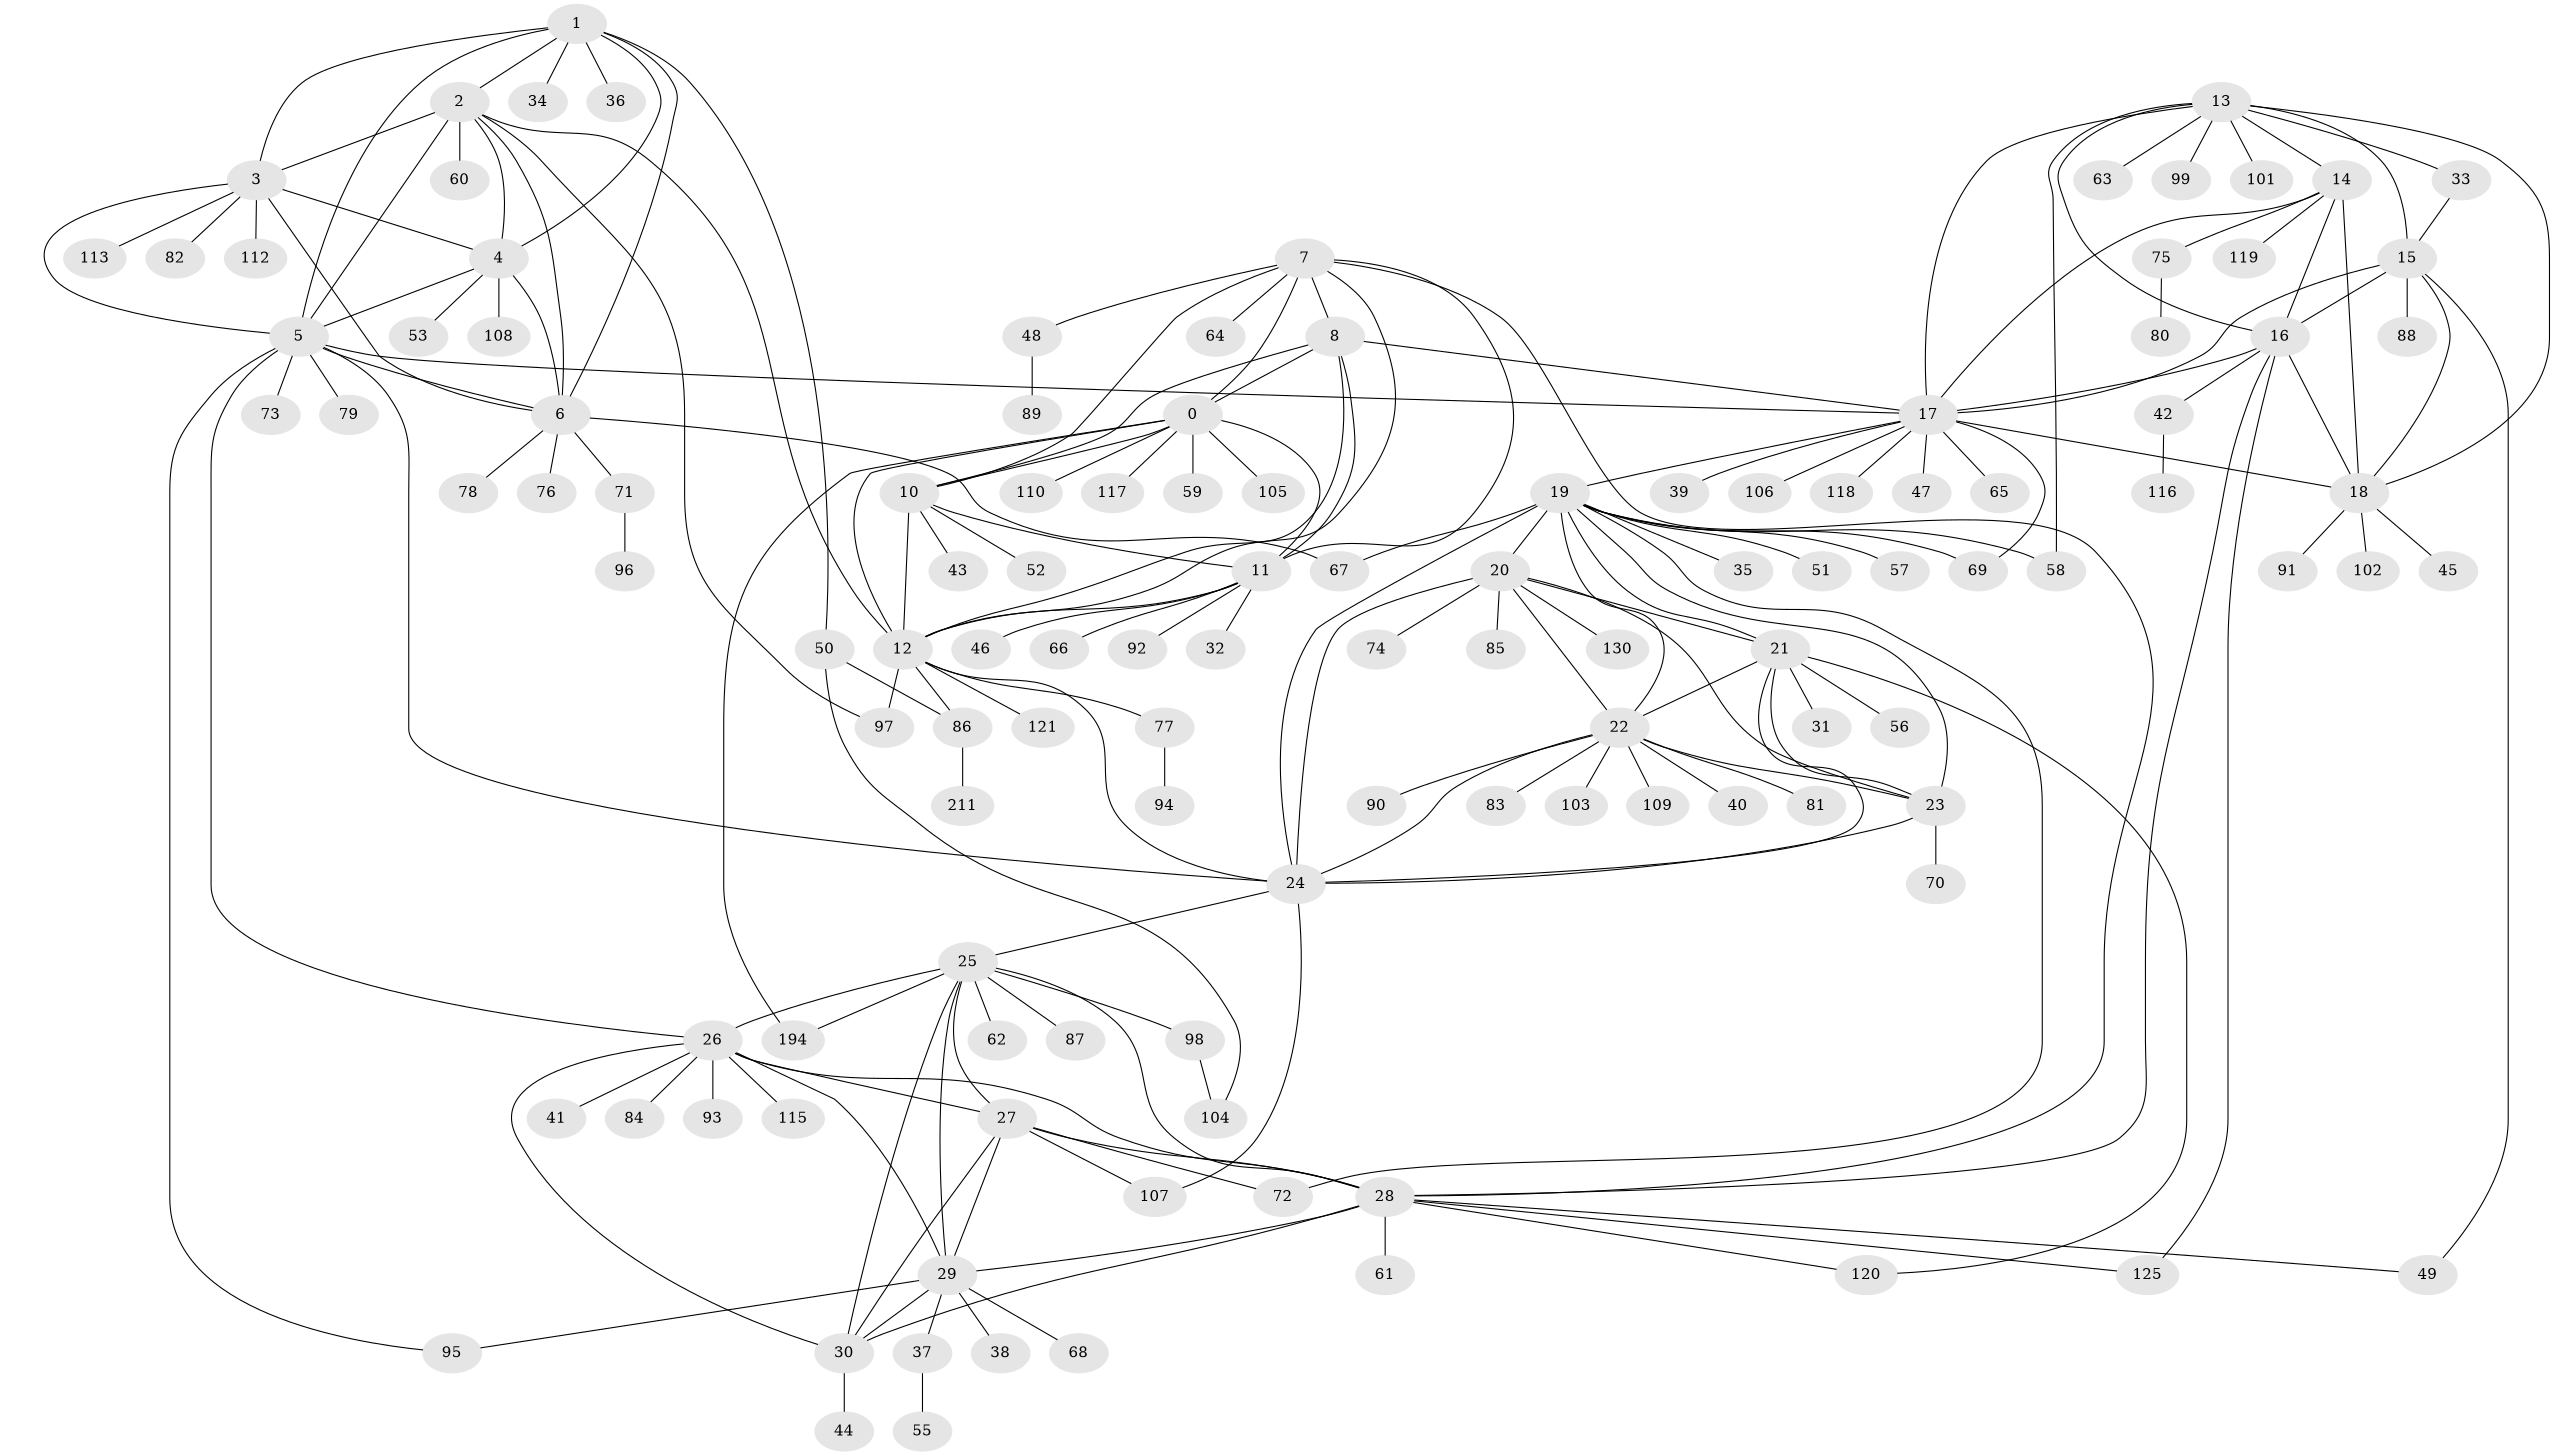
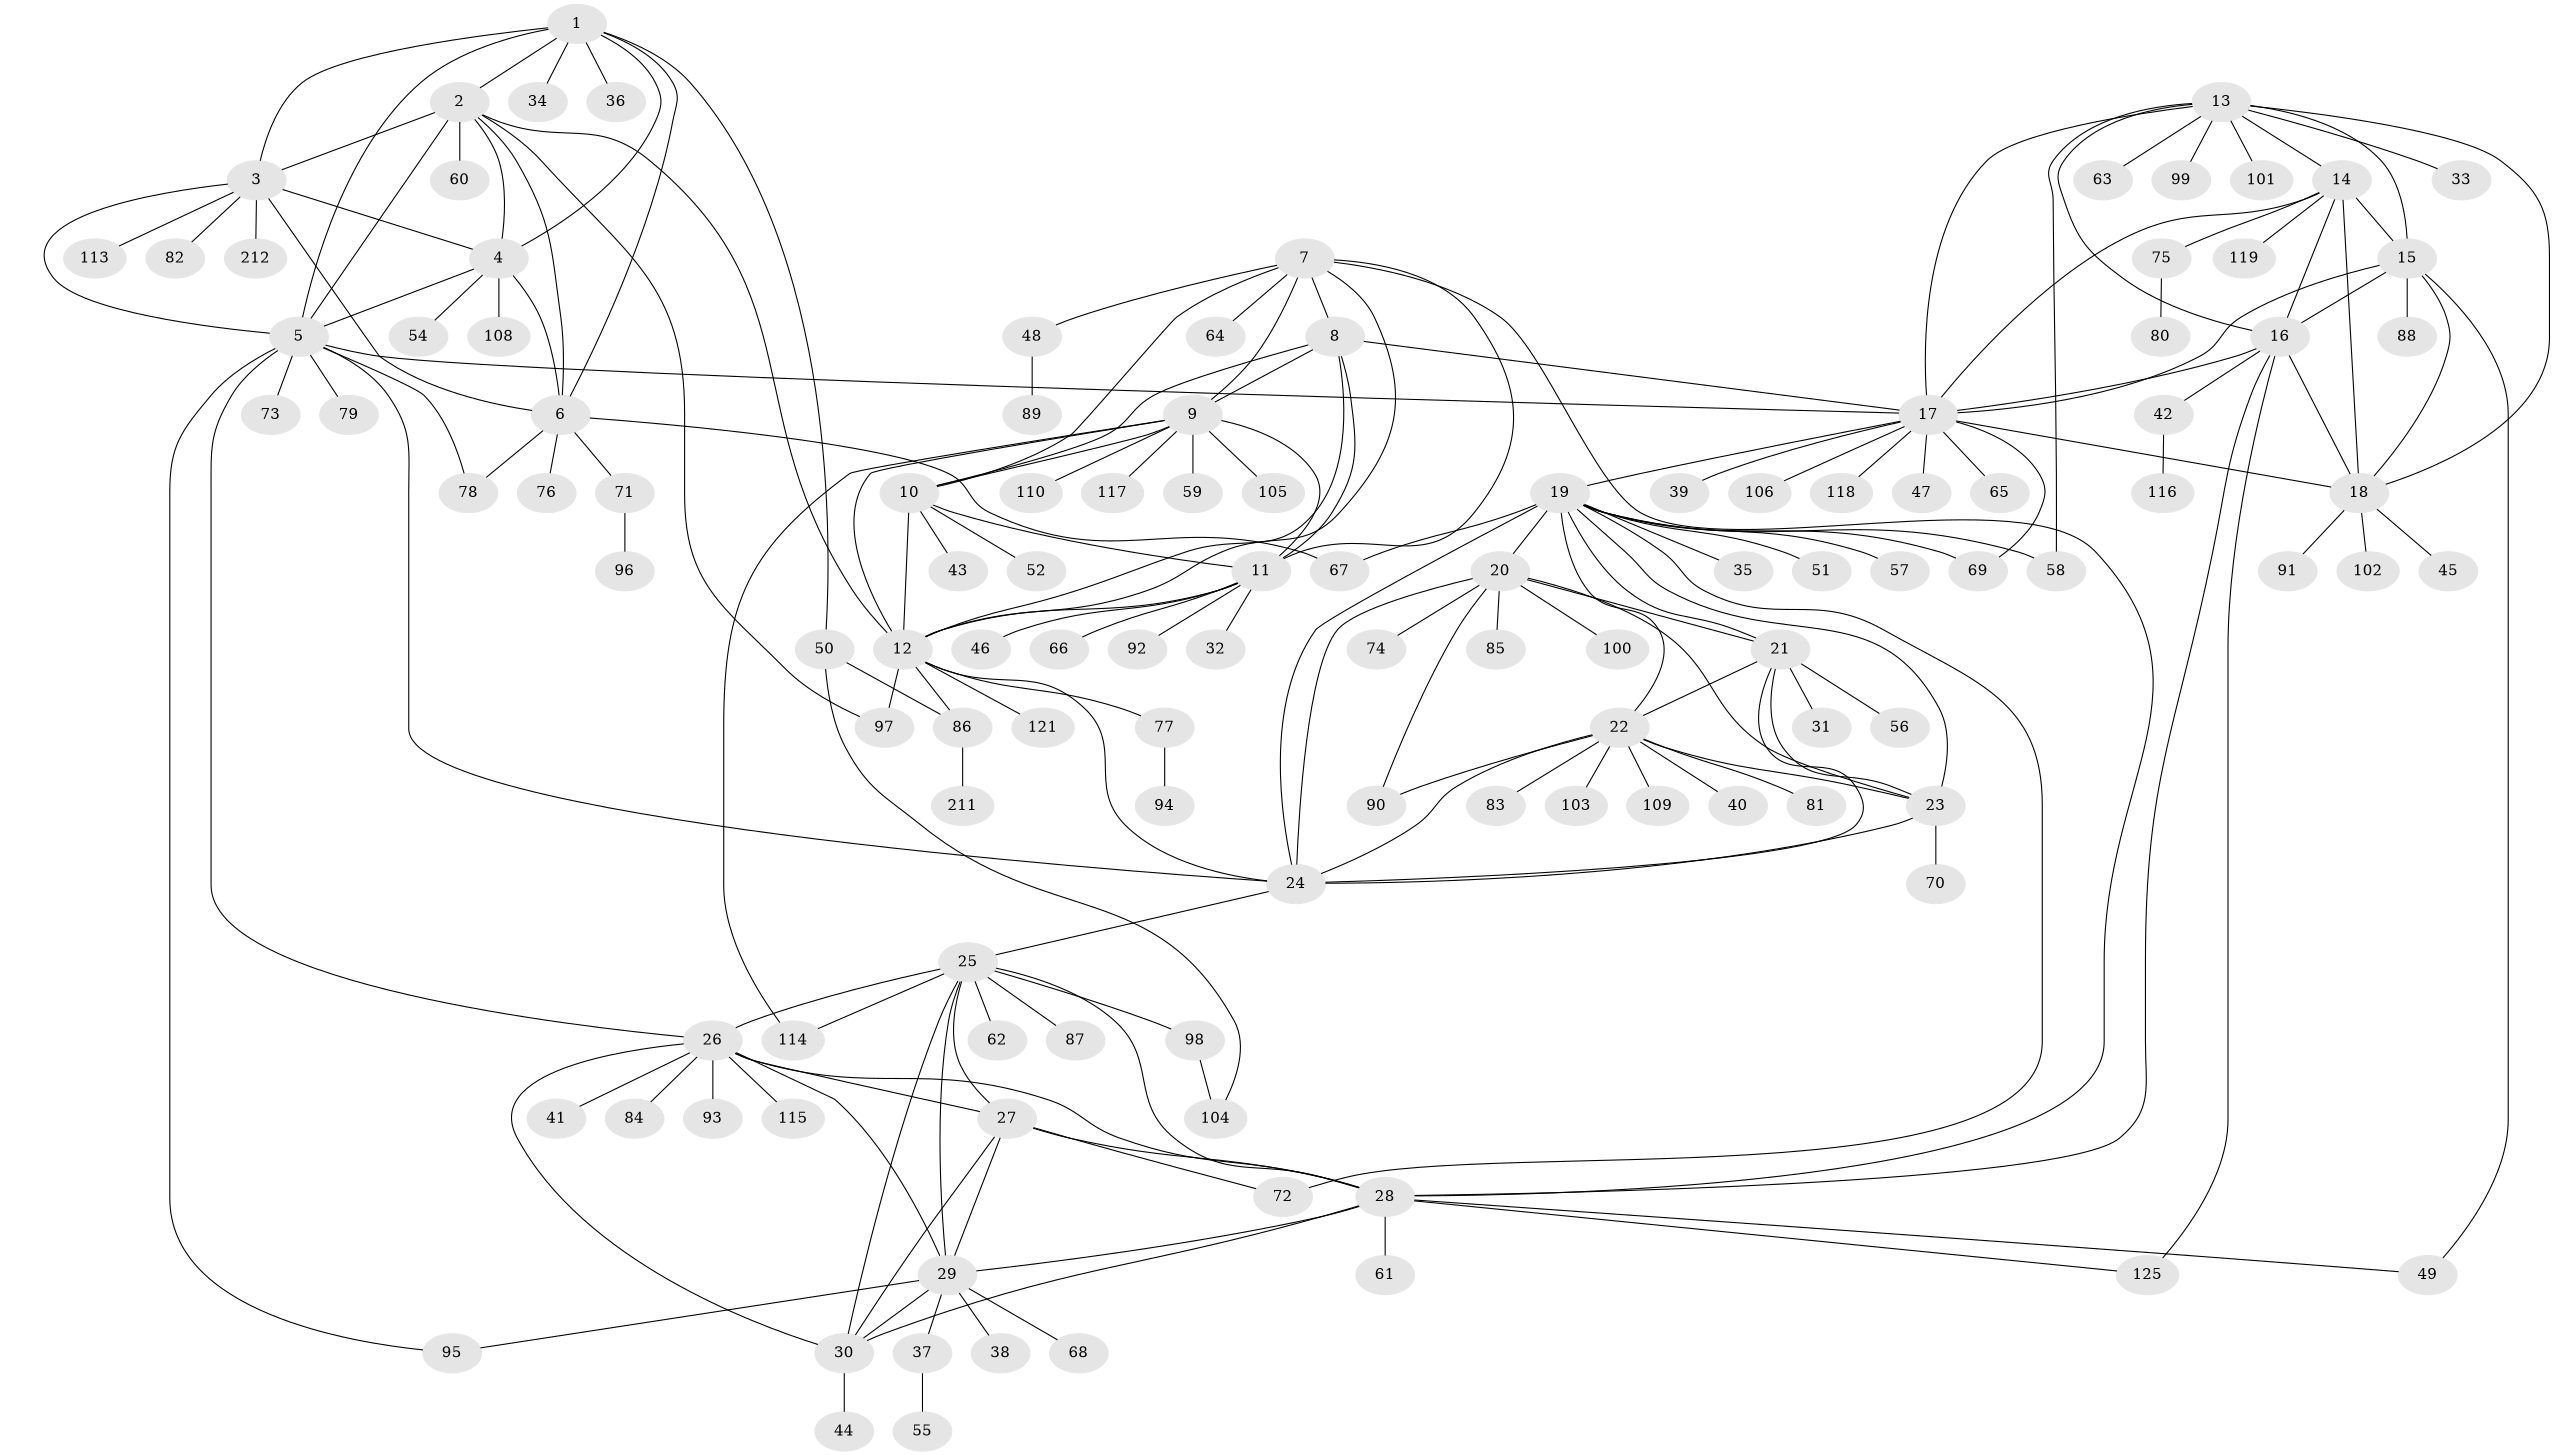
(2434, 219) -> (2375, 219)
(256, 258) -> (256, 258)
(419, 337) -> (419, 337)
(385, 369) -> (414, 389)
(1193, 415) -> (1193, 415)
(1618, 649) -> (1618, 649)
(1560, 650) -> (1428, 684)
(793, 1040) -> (793, 1040)
(1155, 1197) -> none
(1866, 1275) -> none
